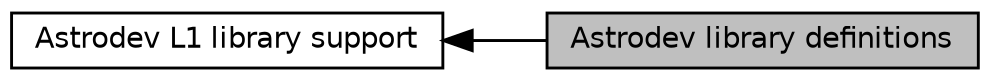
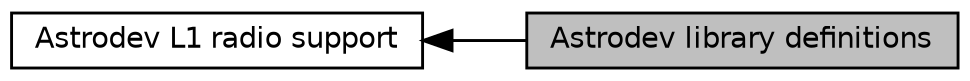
(227, 41) -> (217, 41)
